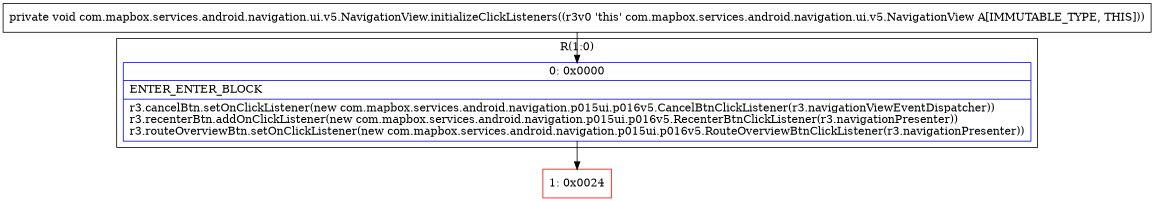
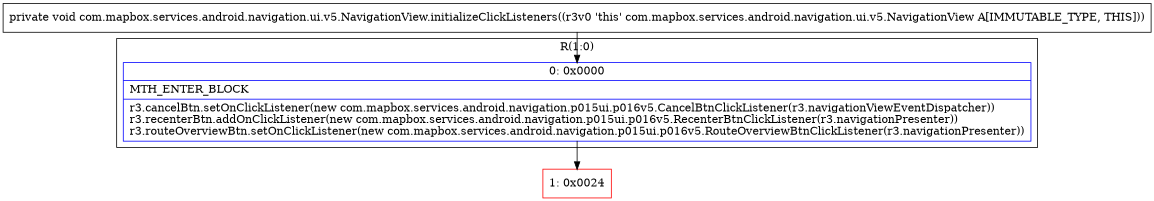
(196, 89) -> (189, 89)
